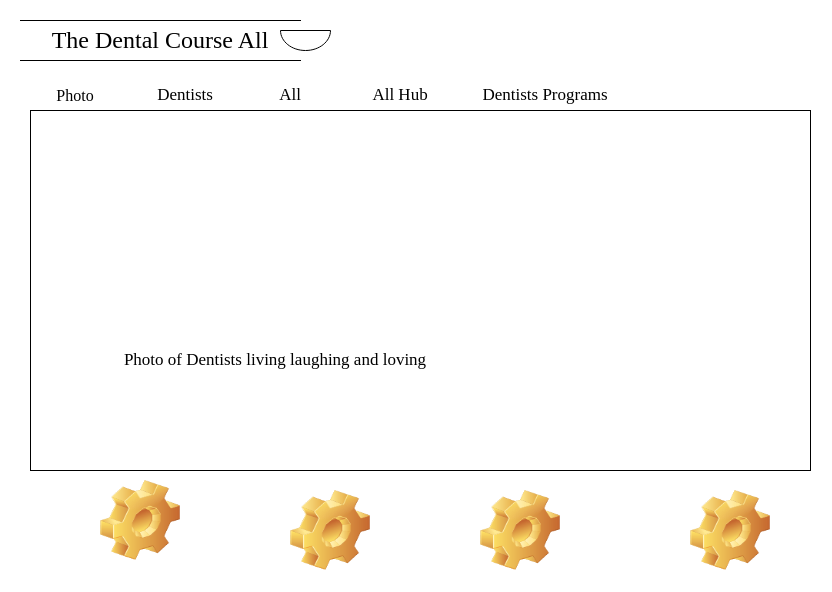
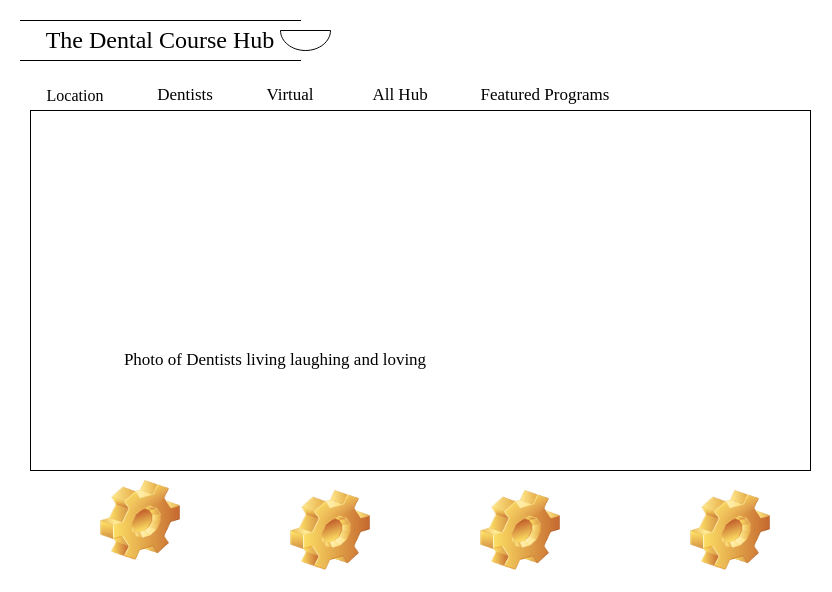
(161, 41) -> (161, 41)
(76, 96) -> (76, 96)
(291, 96) -> (291, 96)
(546, 96) -> (546, 96)
